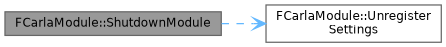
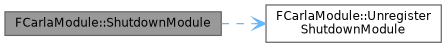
(354, 24) -> (354, 24)
